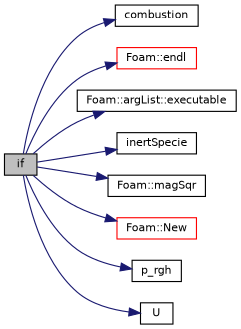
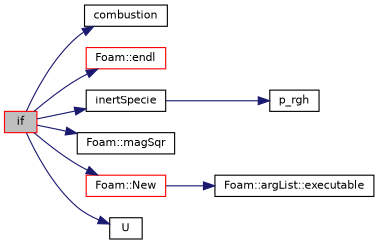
(62, 131) -> (185, 186)
(21, 165) -> (21, 122)
(61, 235) -> (212, 101)
